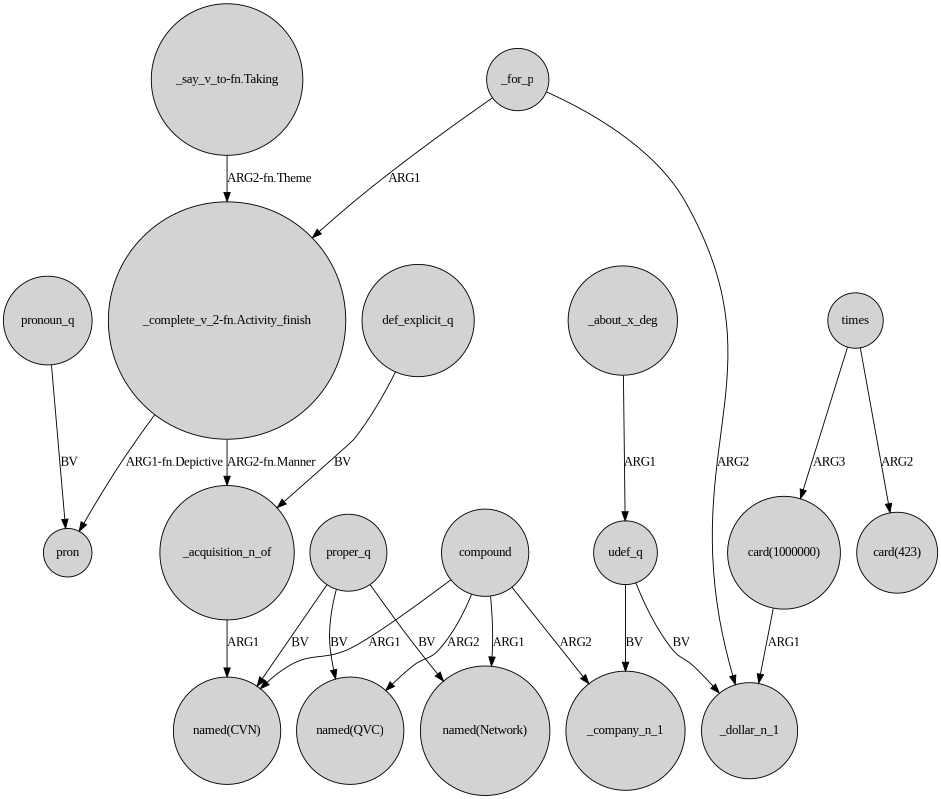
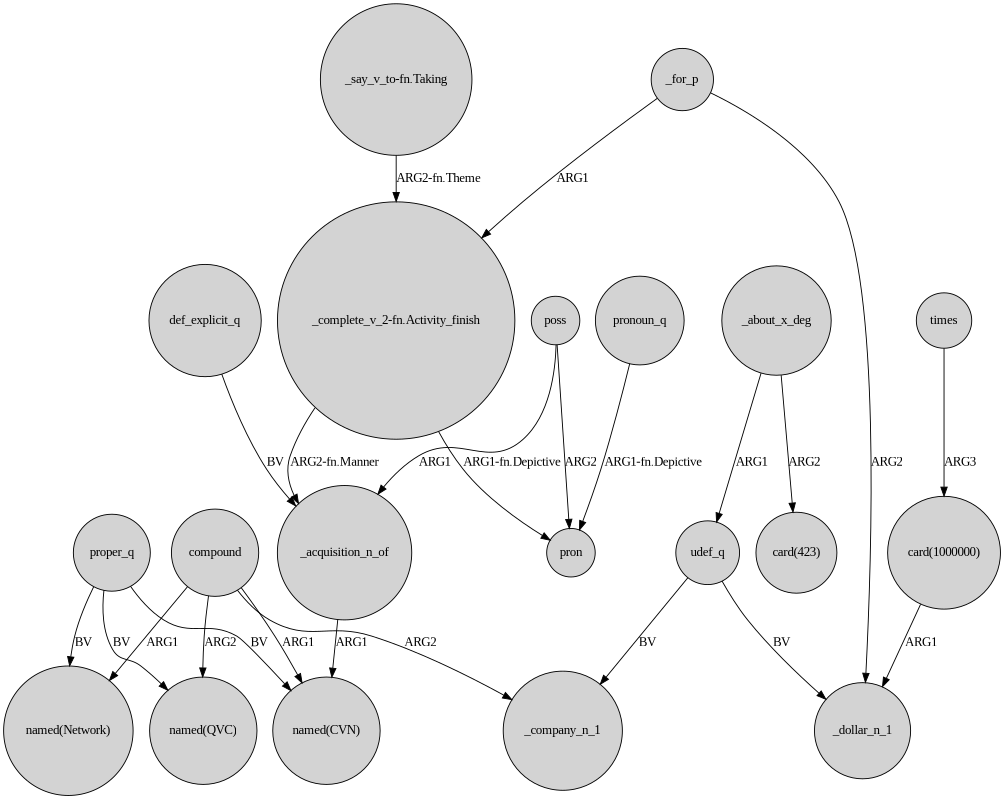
none -> (556, 321)
(874, 426) -> (787, 439)
(69, 463) -> (653, 463)
